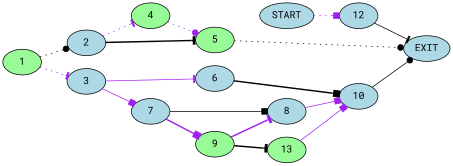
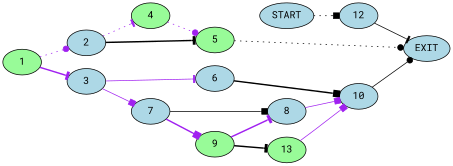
(323, 16) -> (323, 16)
(52, 53) -> (52, 53)
(53, 71) -> (53, 71)
